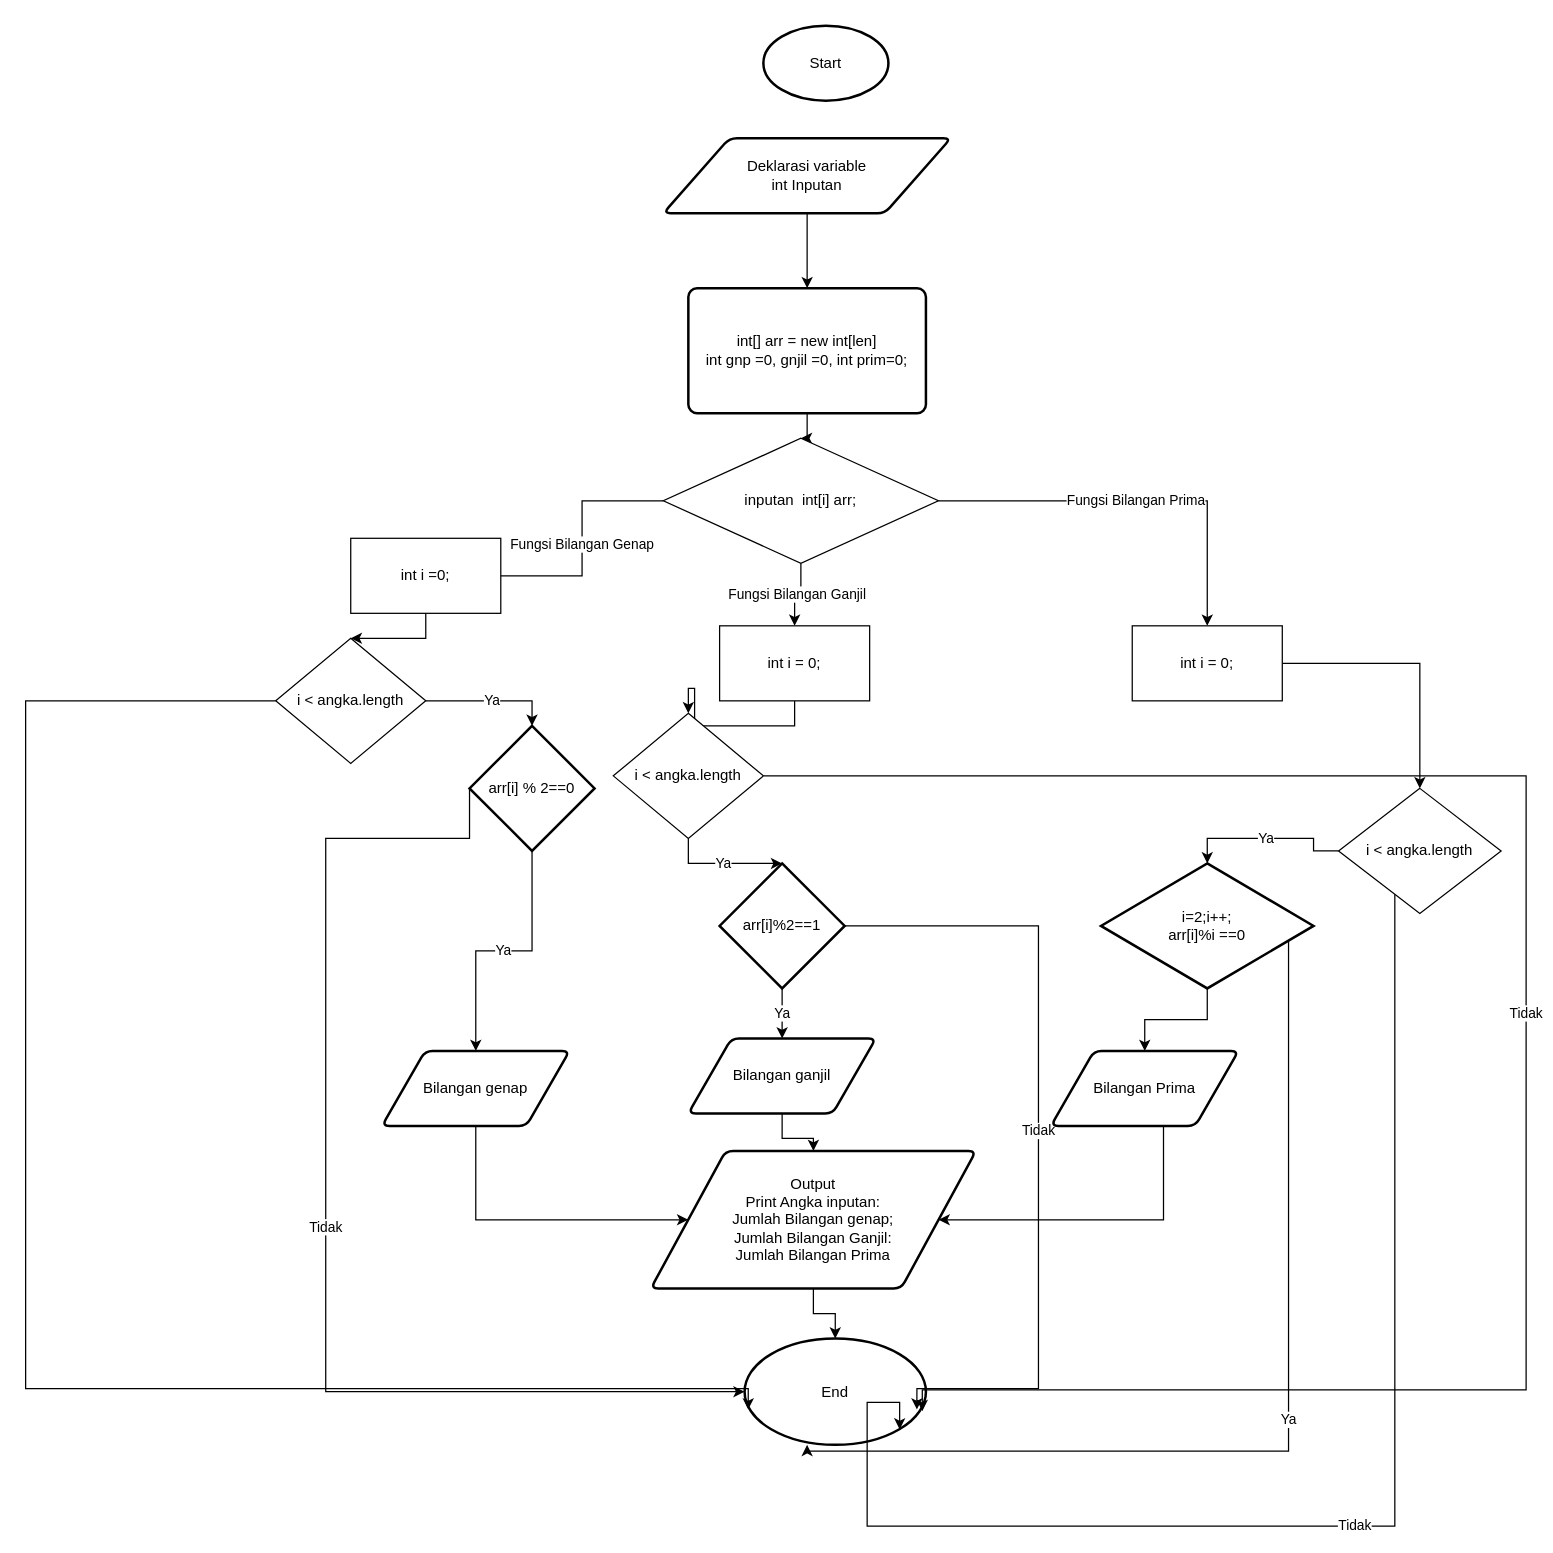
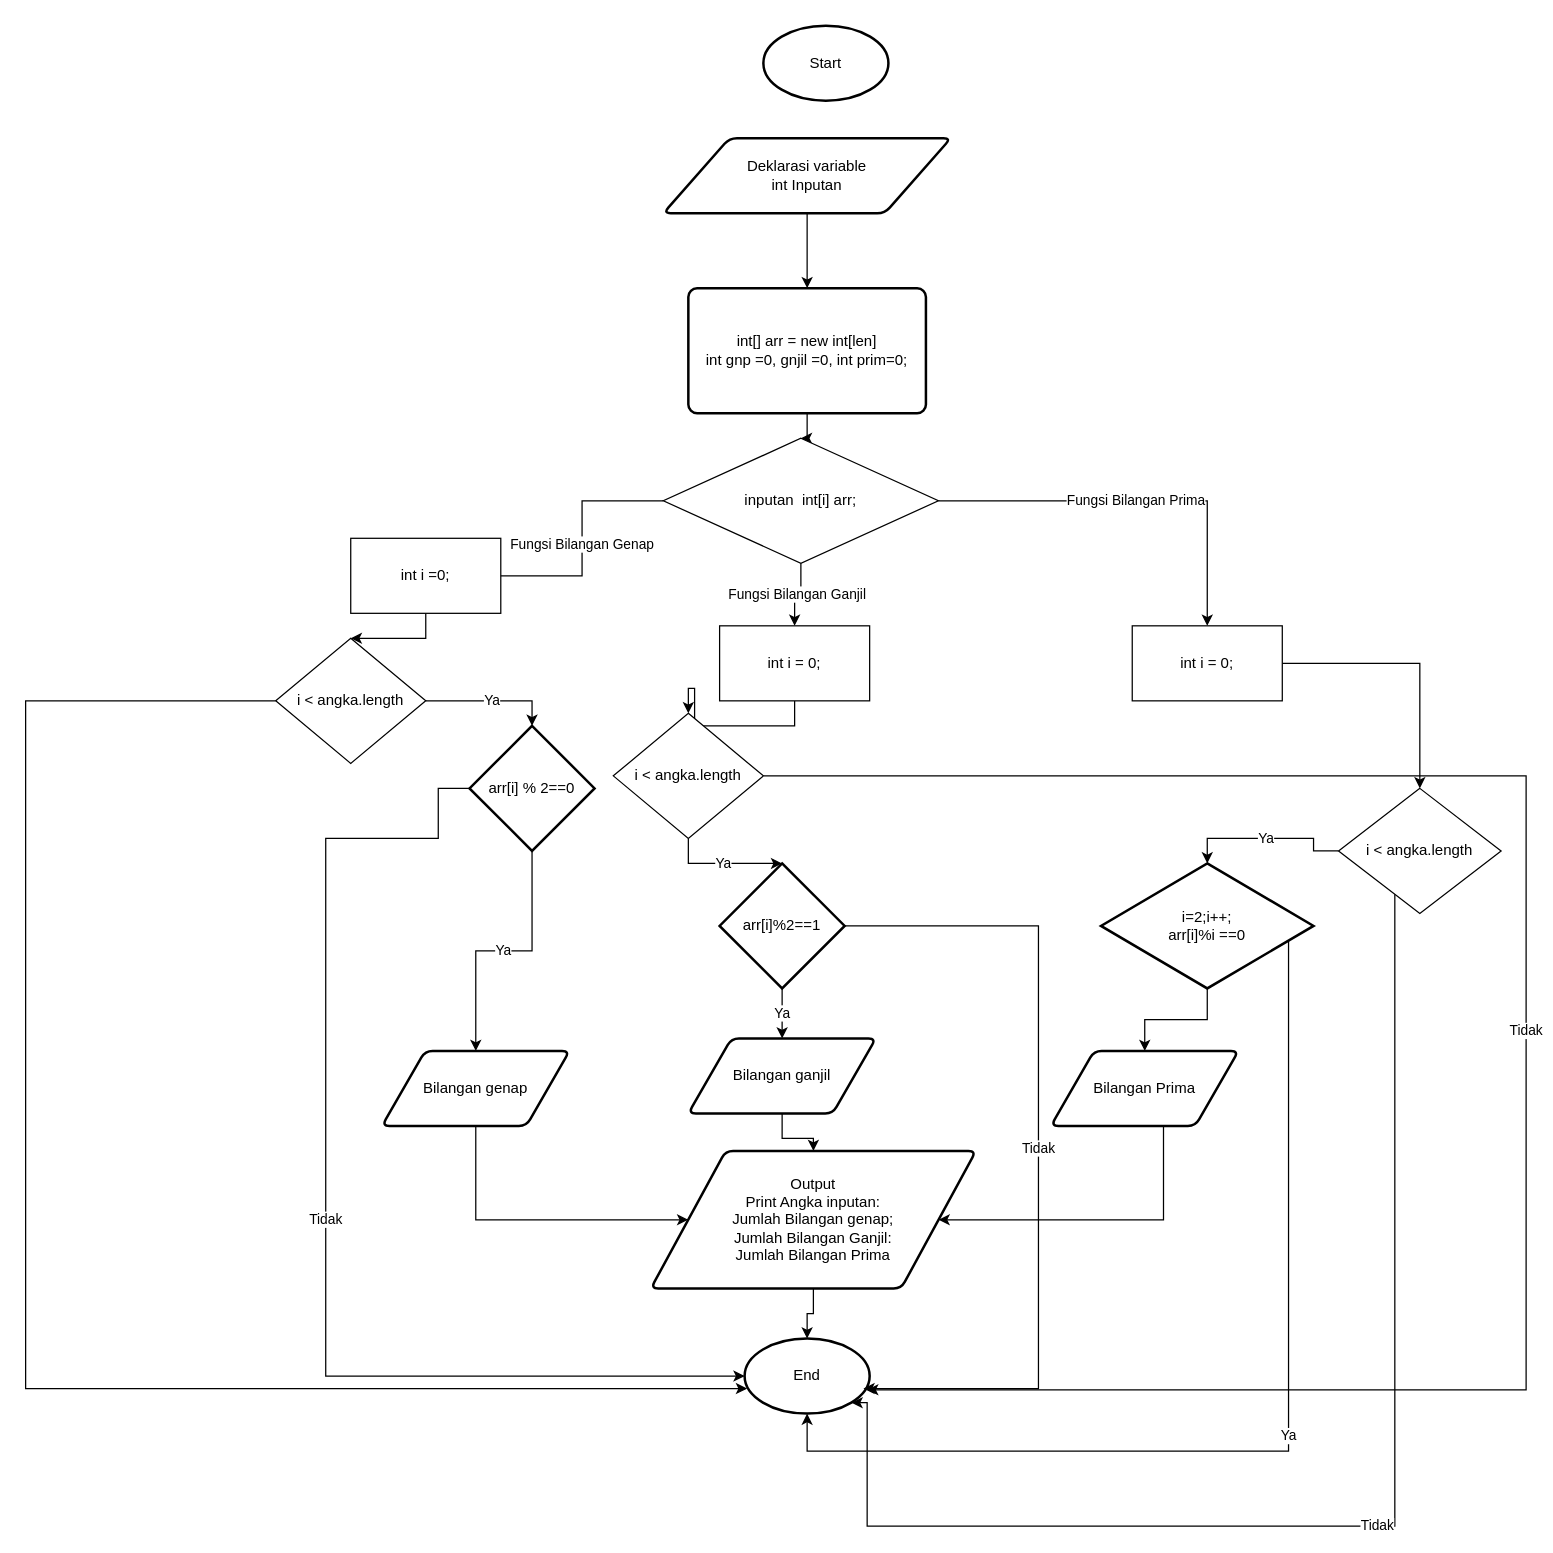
(835, 1391) -> (807, 1376)
